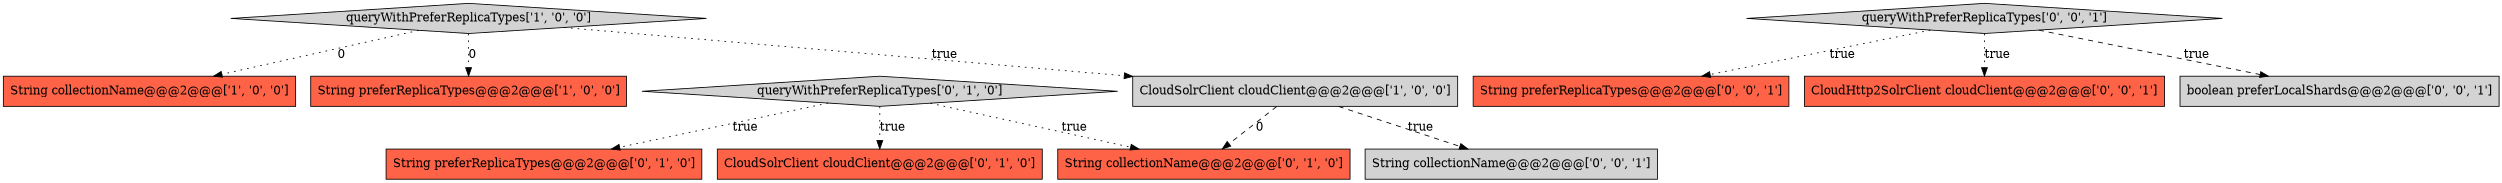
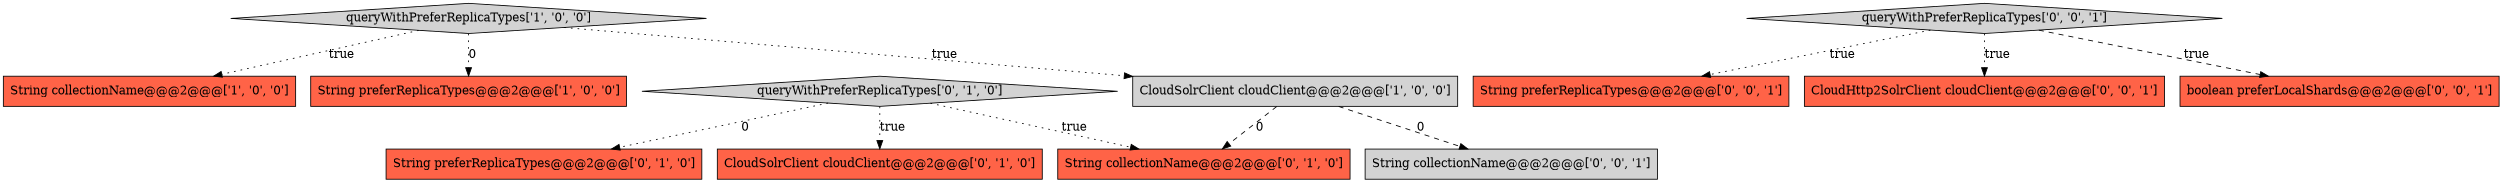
(342, 55) -> (342, 55)
(2340, 91) -> (2340, 91)
(745, 128) -> (745, 128)
(1421, 128) -> (1421, 128)
